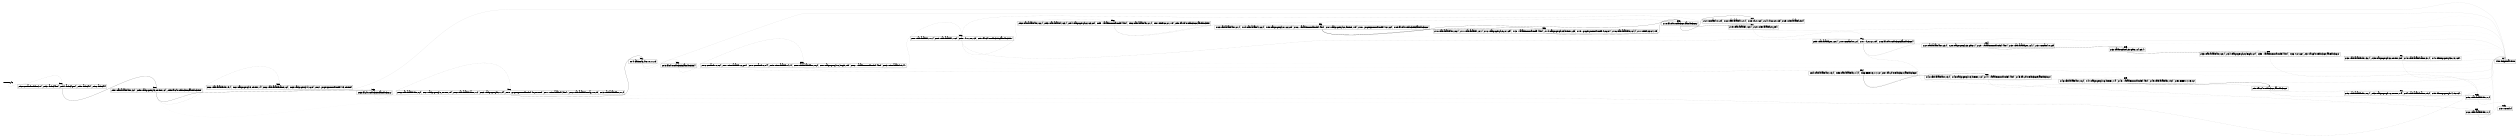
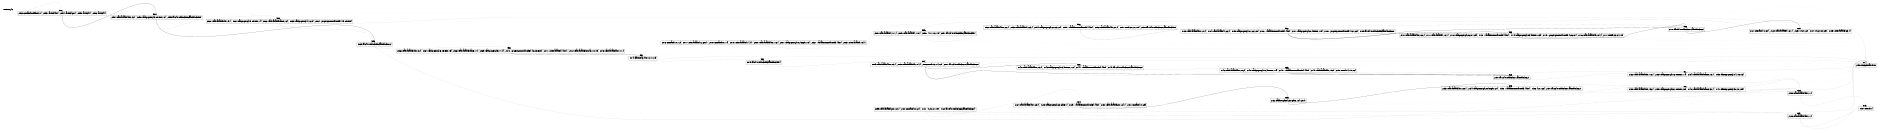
(1754, 27) -> none
(1409, 41) -> none
(744, 46) -> none
none -> (1213, 74)
